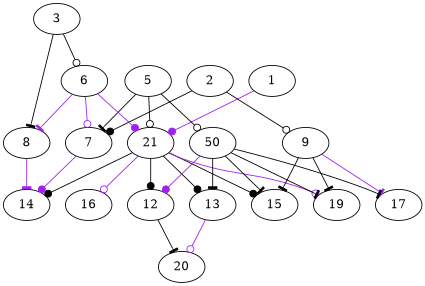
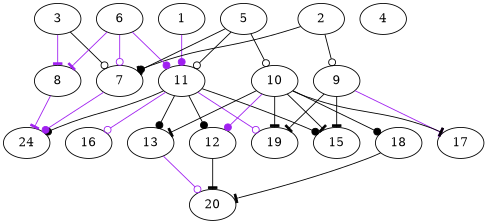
none -> (383, 19)
(69, 47) -> (84, 46)
(42, 79) -> (58, 48)
(151, 143) -> (182, 81)
(213, 143) -> (275, 81)
none -> (399, 143)
(27, 205) -> (27, 143)
